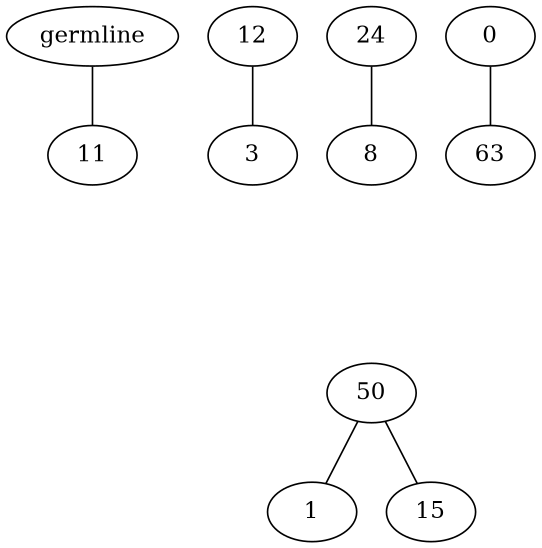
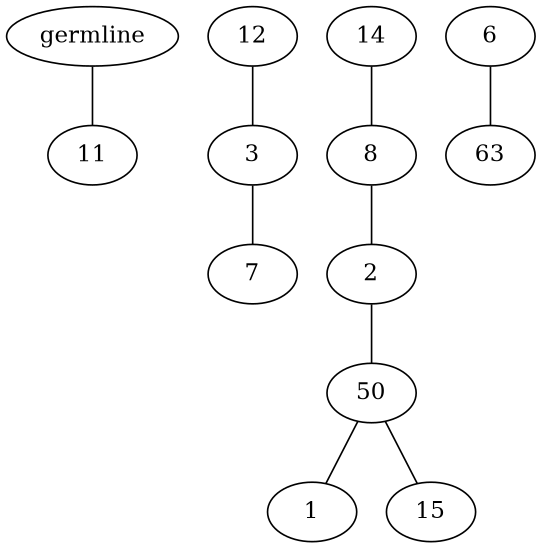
(372, 36) -> (372, 36)
(490, 36) -> (490, 36)
none -> (253, 274)
none -> (372, 274)
